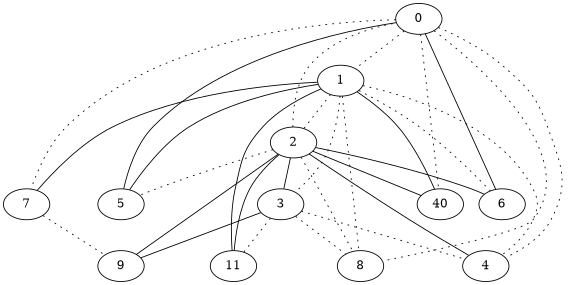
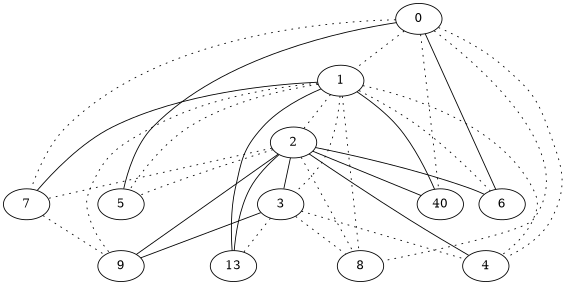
(322, 54) -> (160, 173)
(211, 115) -> (211, 115)
none -> (173, 117)
(233, 266) -> (233, 266)
